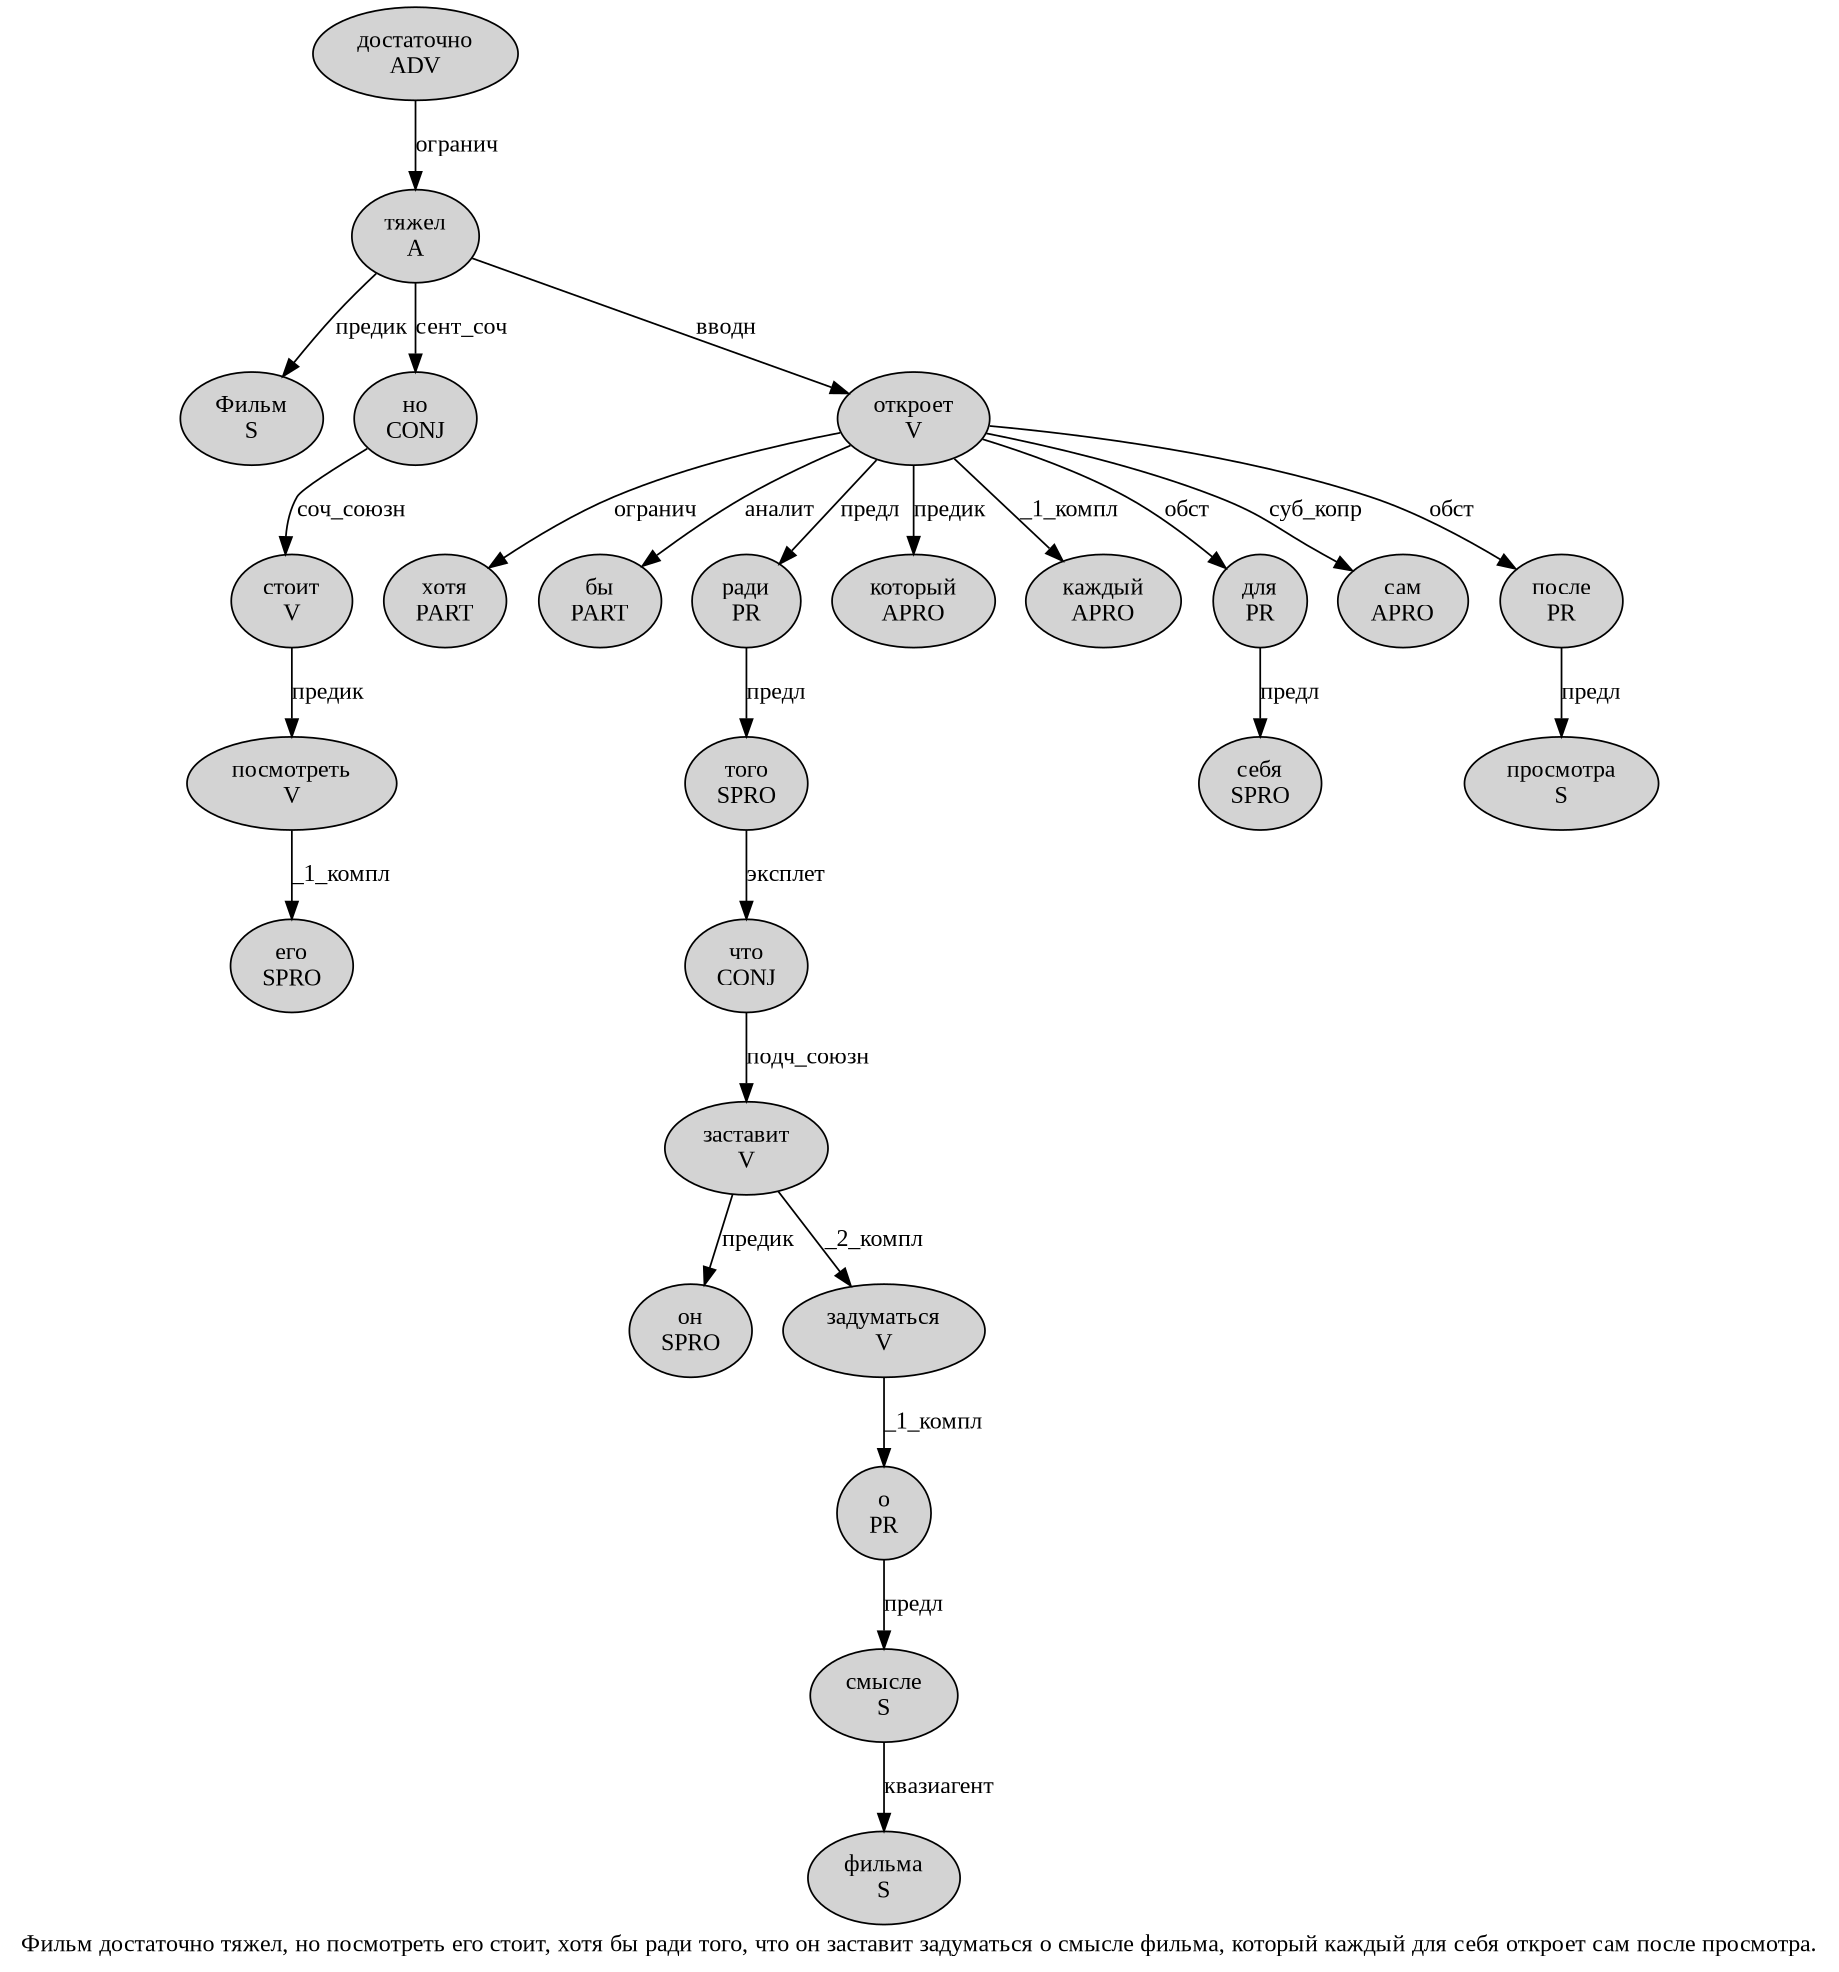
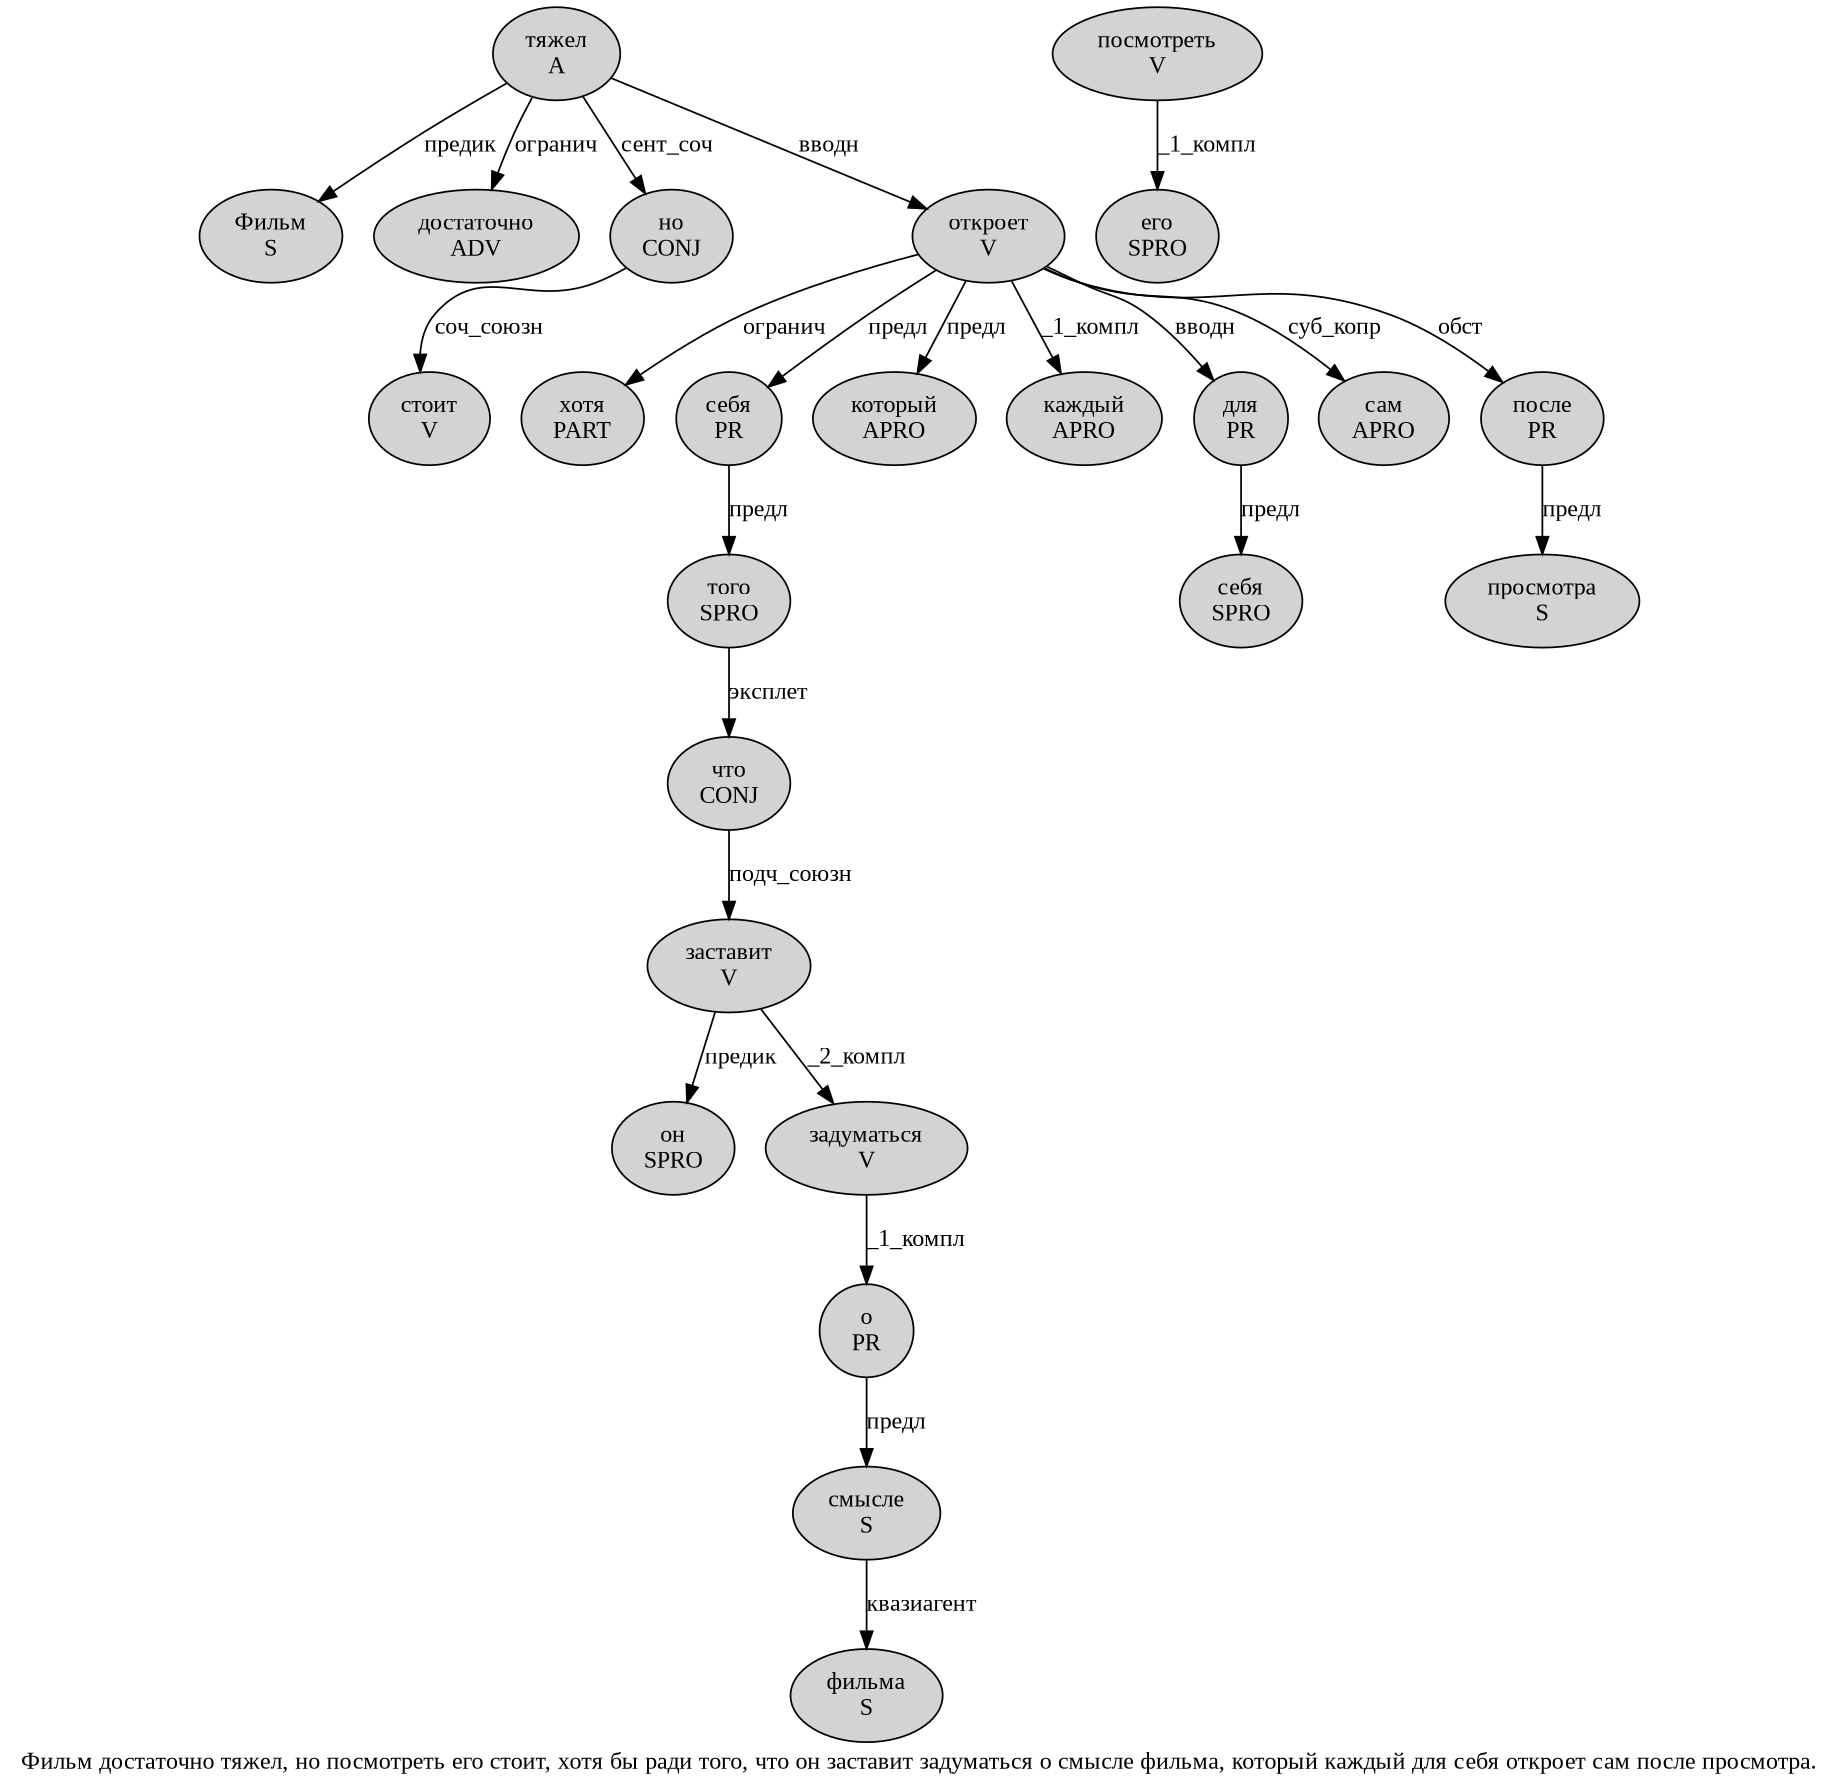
(416, 136) -> (514, 135)
(950, 510) -> (976, 327)
(1187, 510) -> (1205, 327)
(600, 601) -> none
(746, 601) -> (729, 419)
(292, 683) -> none
